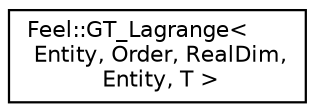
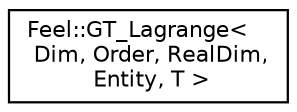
(157, 56) -> (148, 56)
